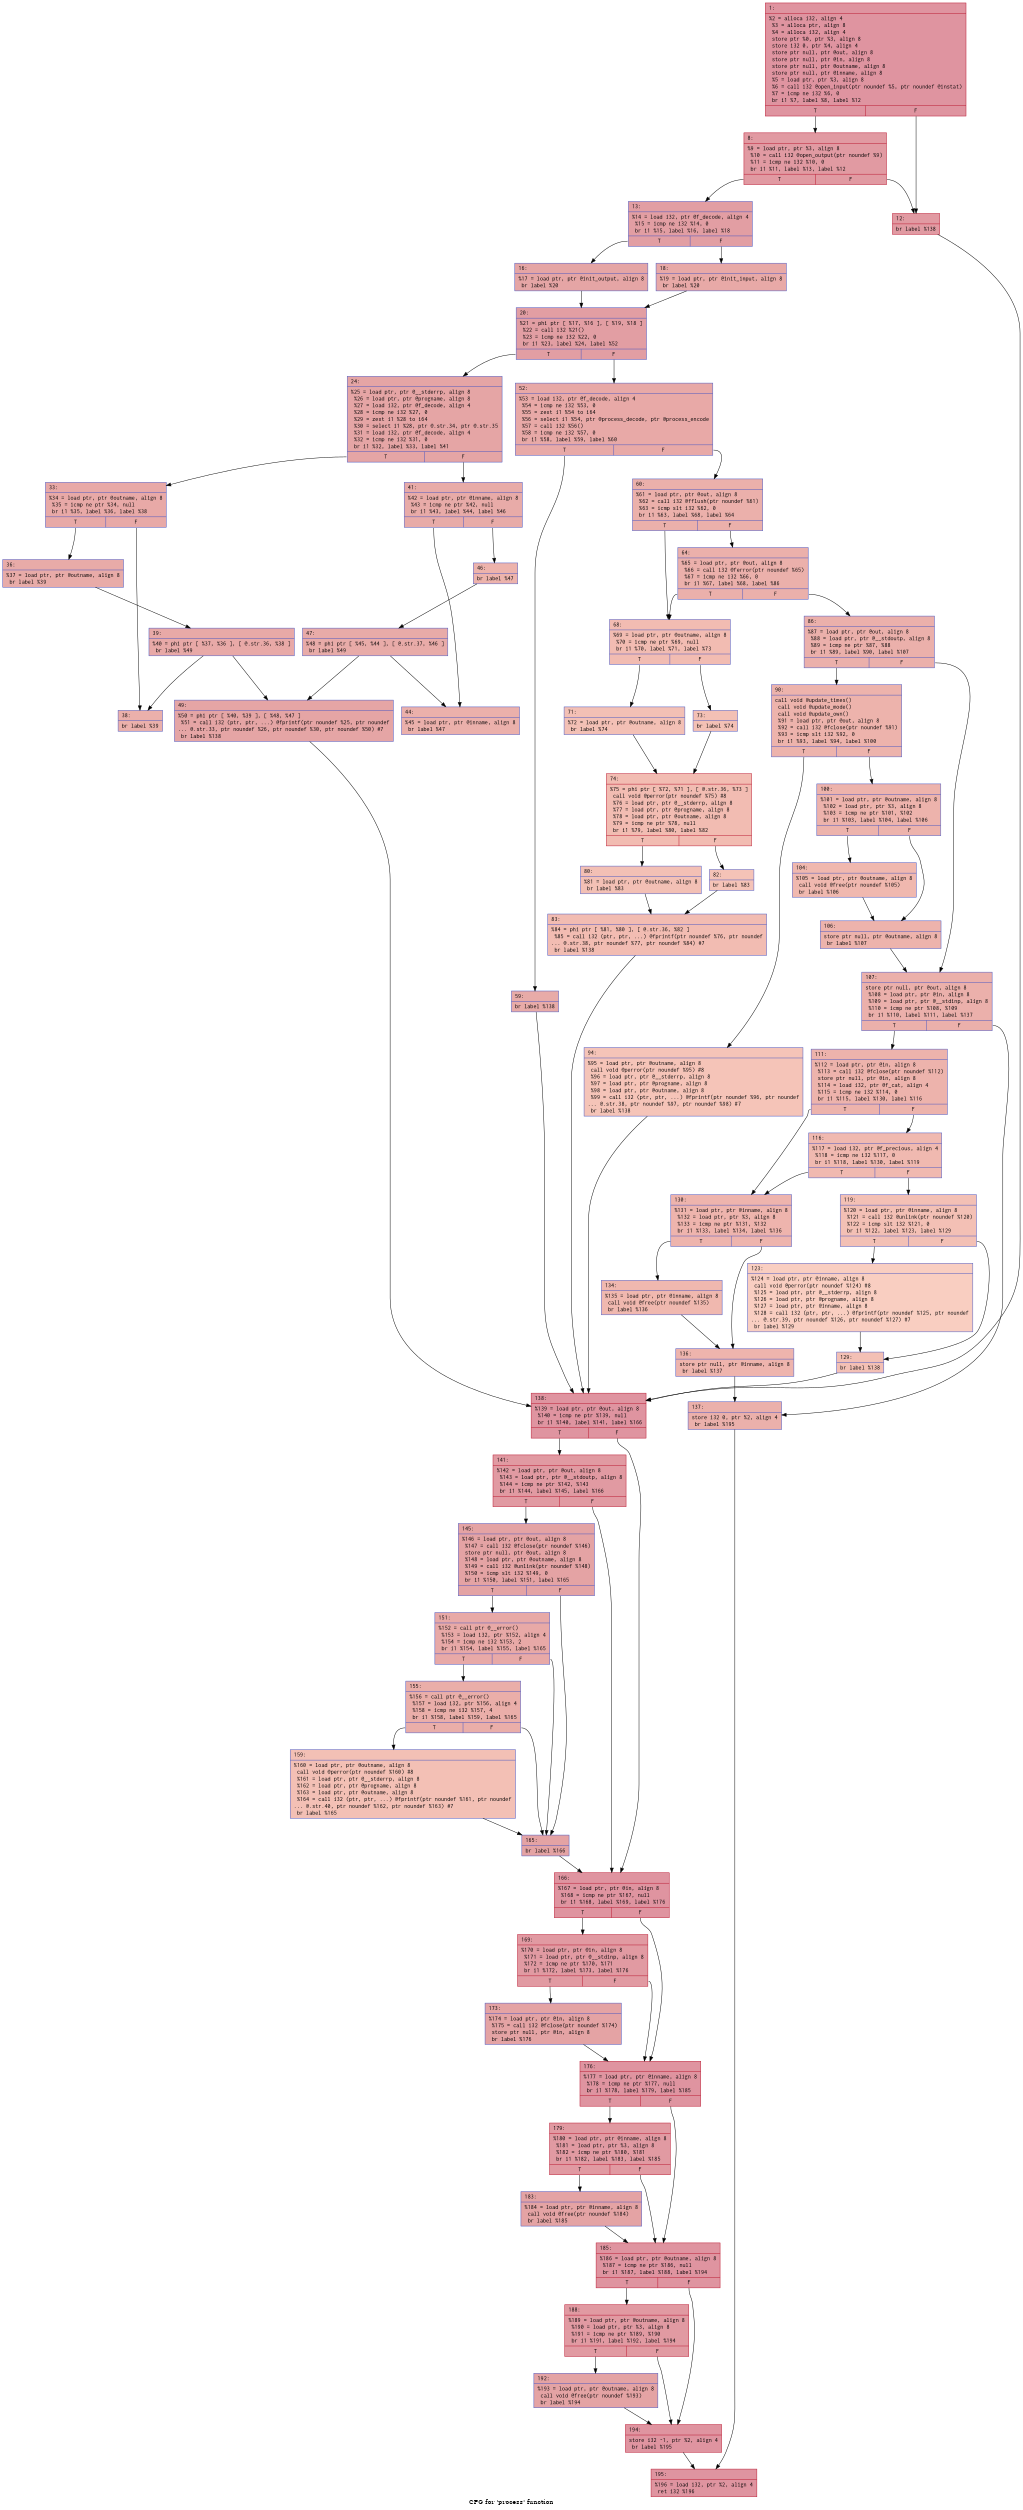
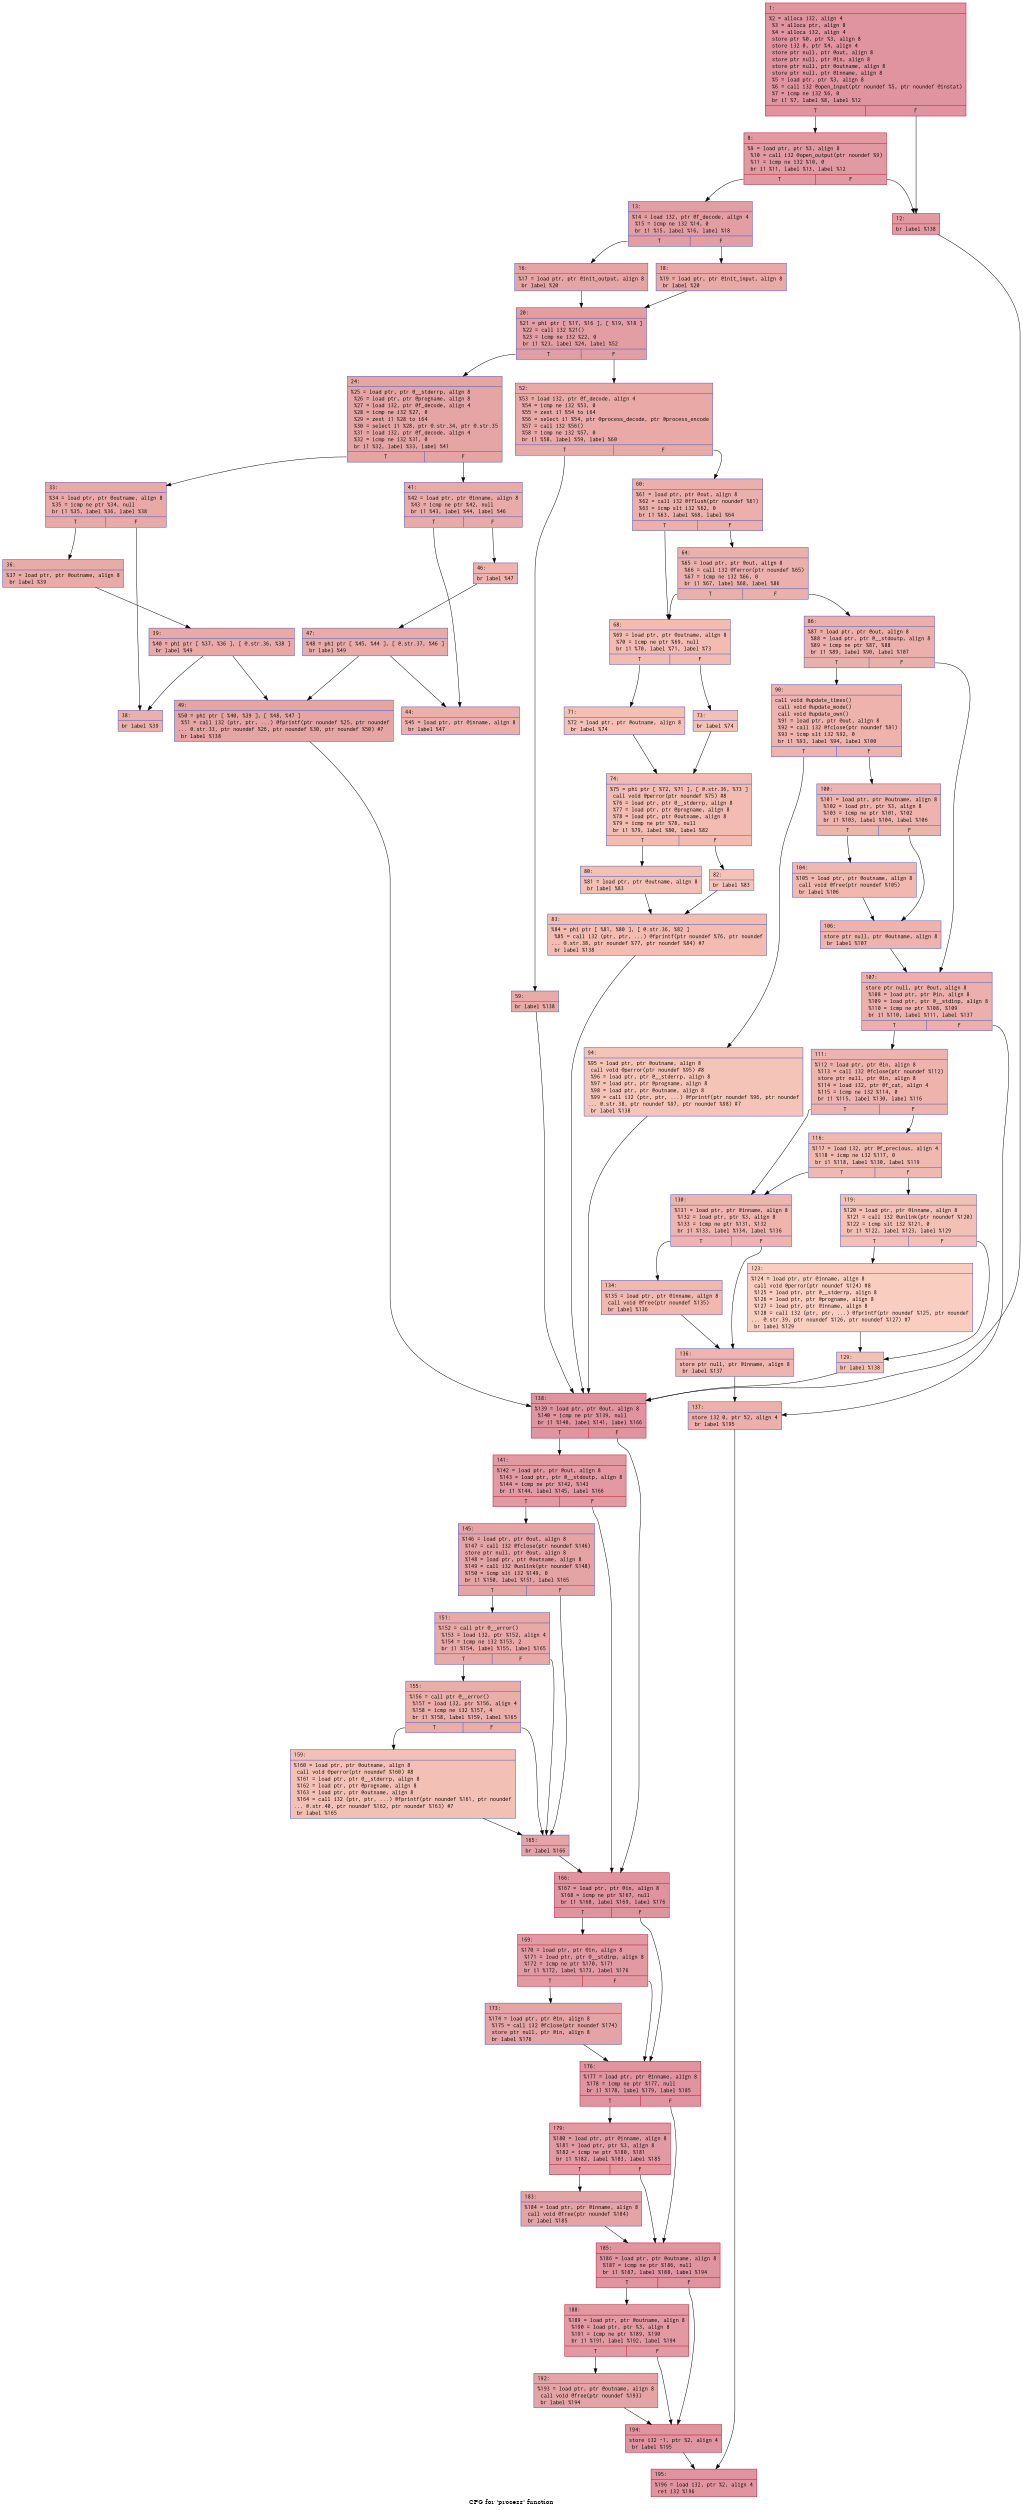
(679, 810) -> (679, 810)
